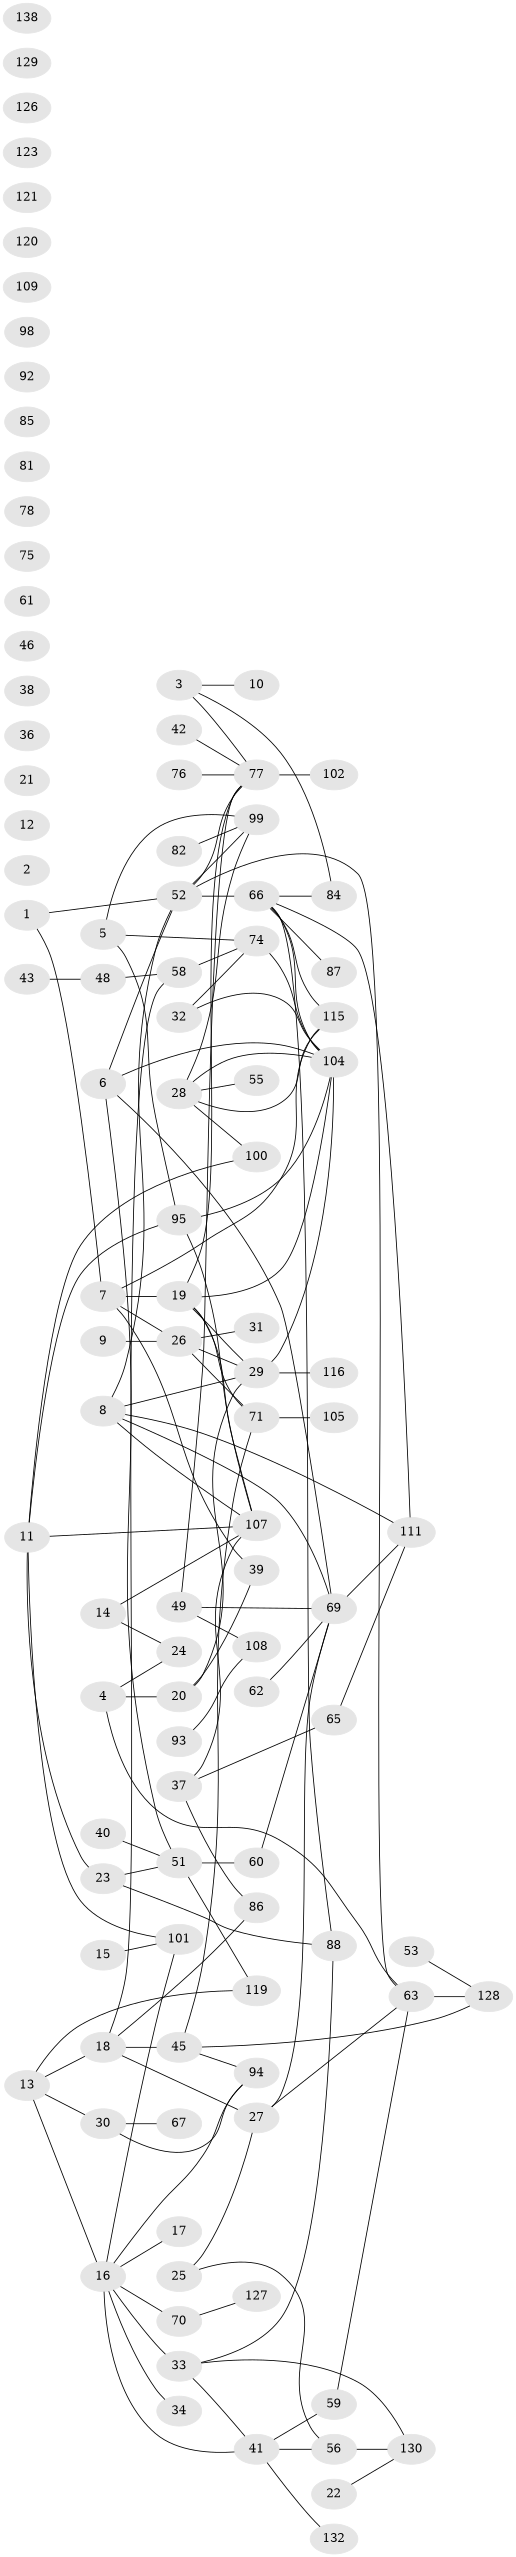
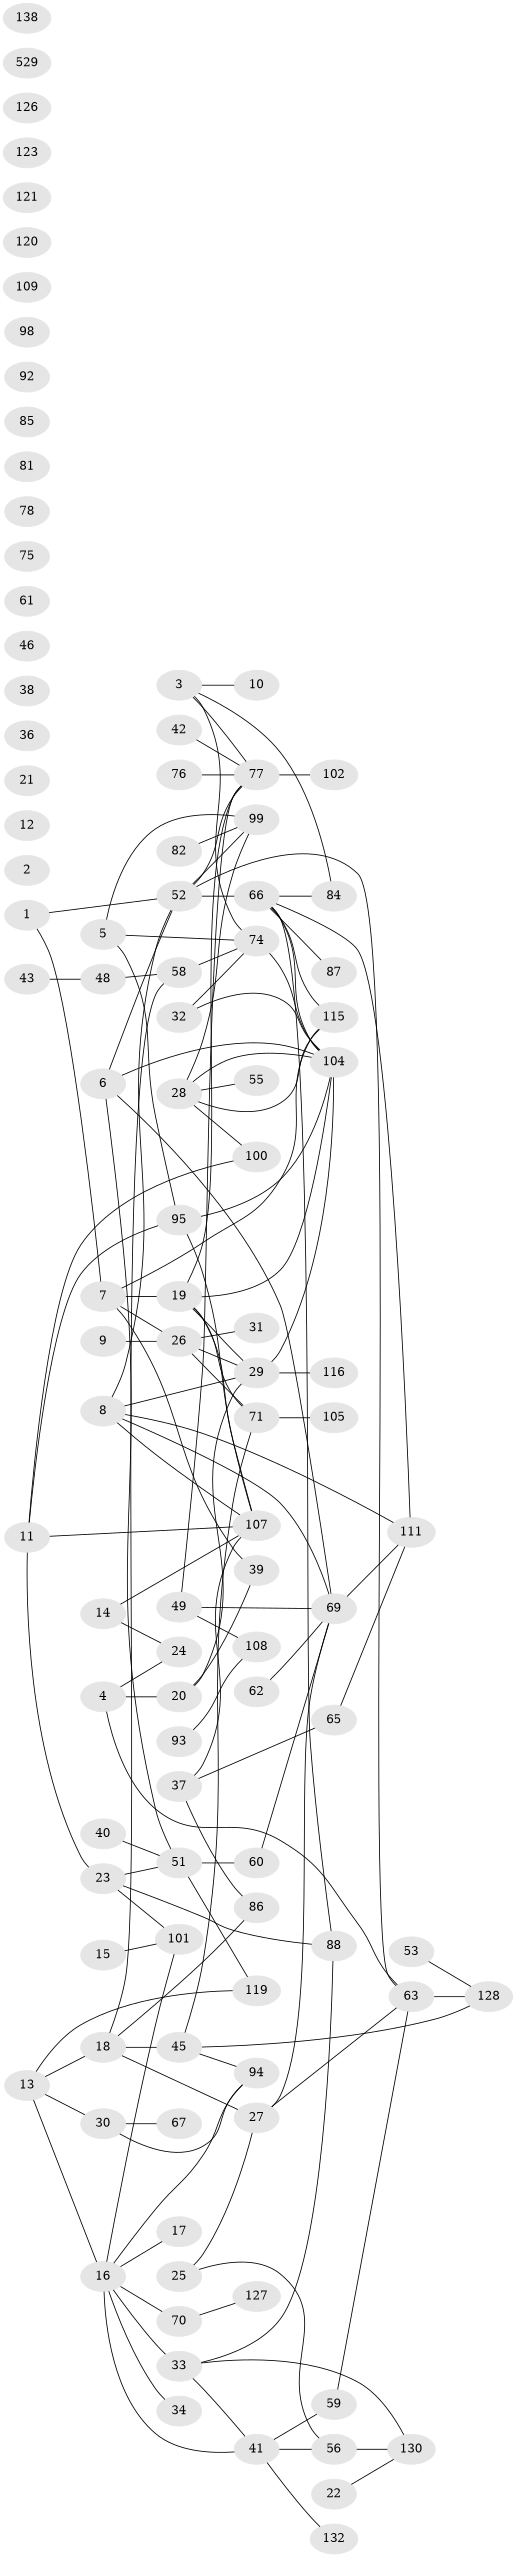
(27, 63) -> (27, 63)
none -> (218, 807)
(44, 1772) -> (141, 1909)
